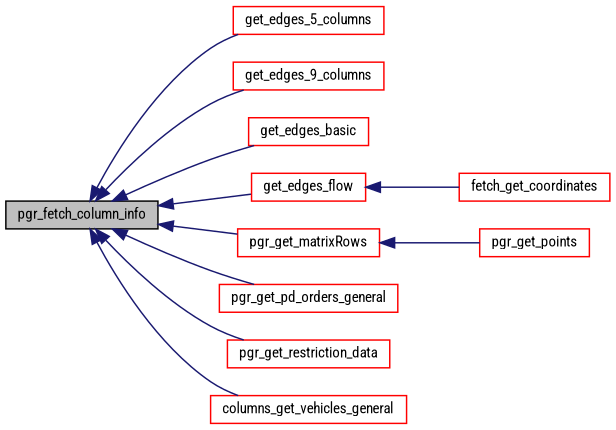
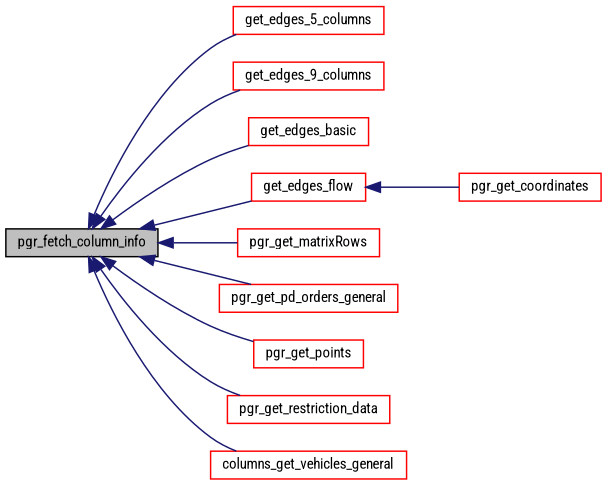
(535, 187) -> (530, 187)
(437, 243) -> (180, 310)
